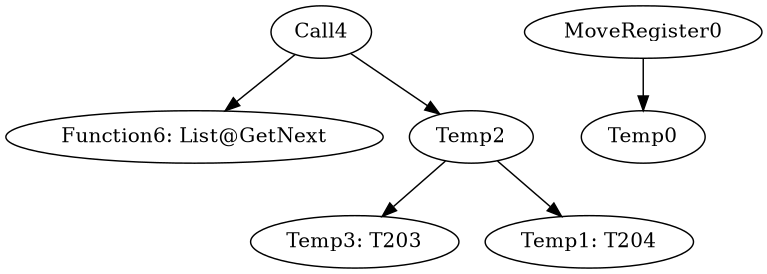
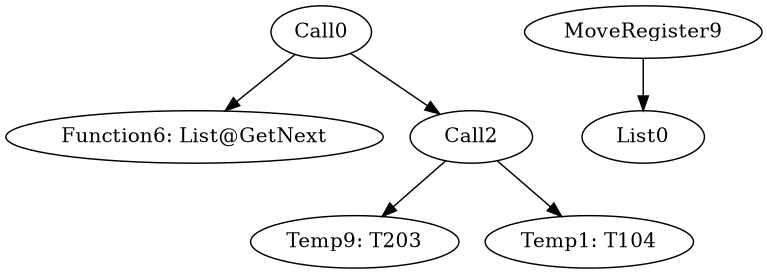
(321, 32) -> (321, 32)
(643, 32) -> (643, 32)
(471, 137) -> (471, 137)
(643, 137) -> (643, 137)
(355, 242) -> (355, 242)
(589, 242) -> (589, 242)
